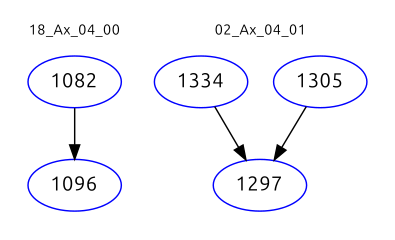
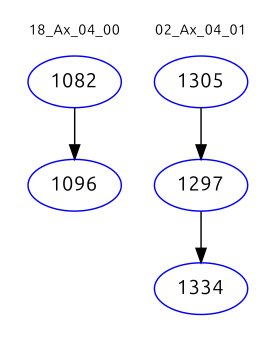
(227, 127) -> (201, 230)
